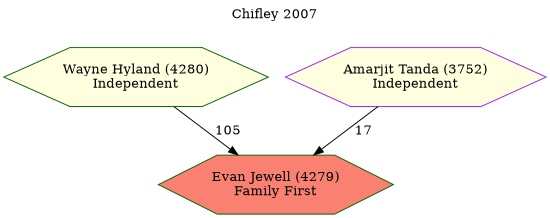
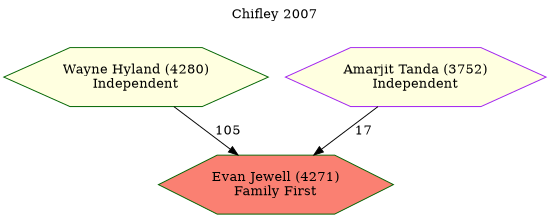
(276, 185) -> (276, 185)
